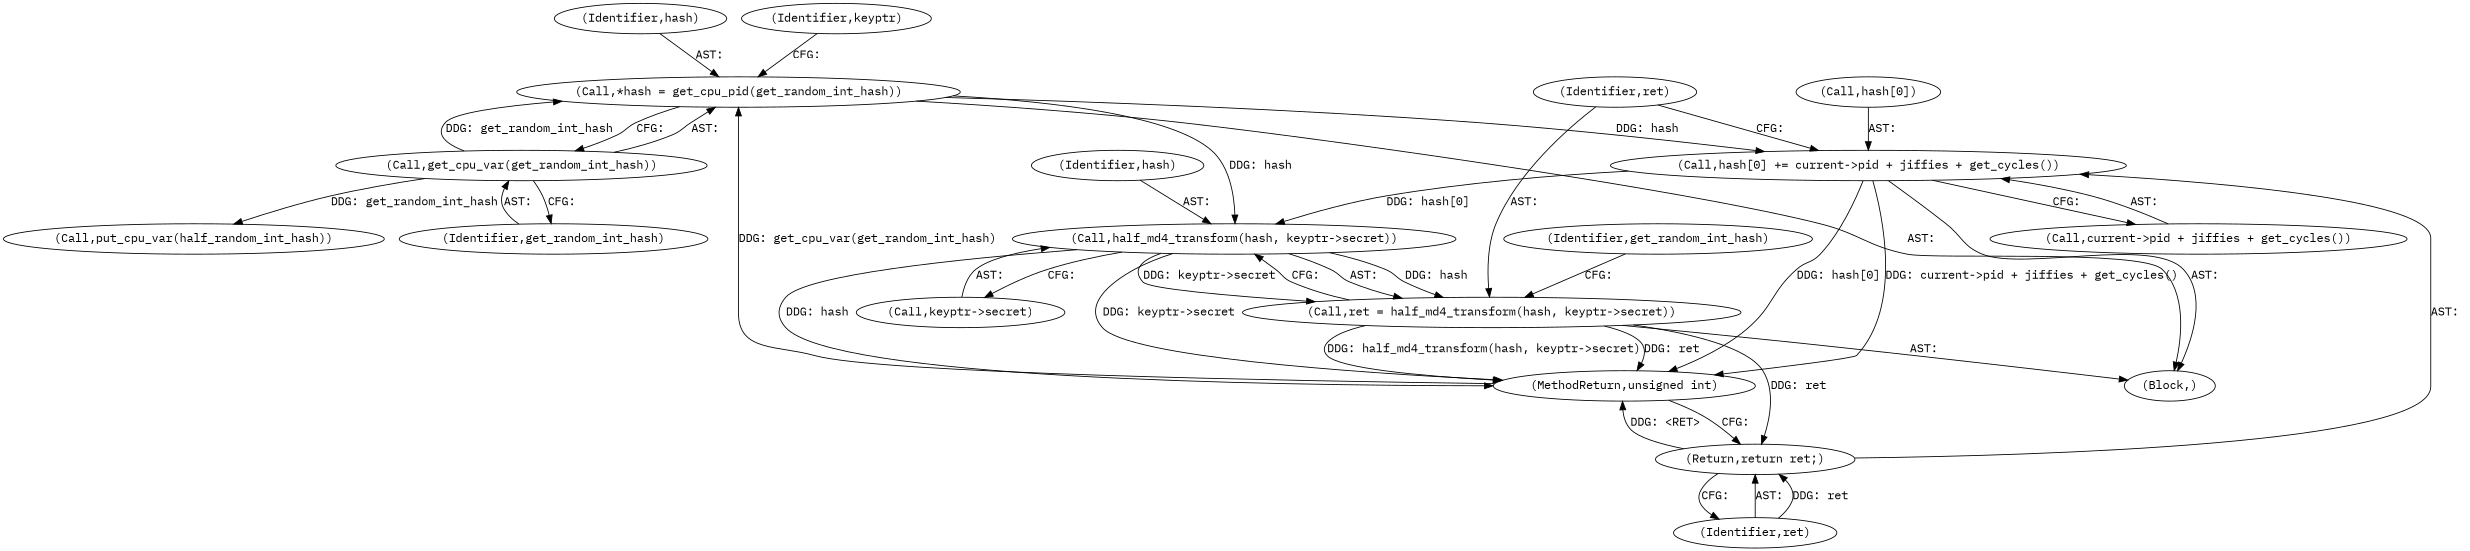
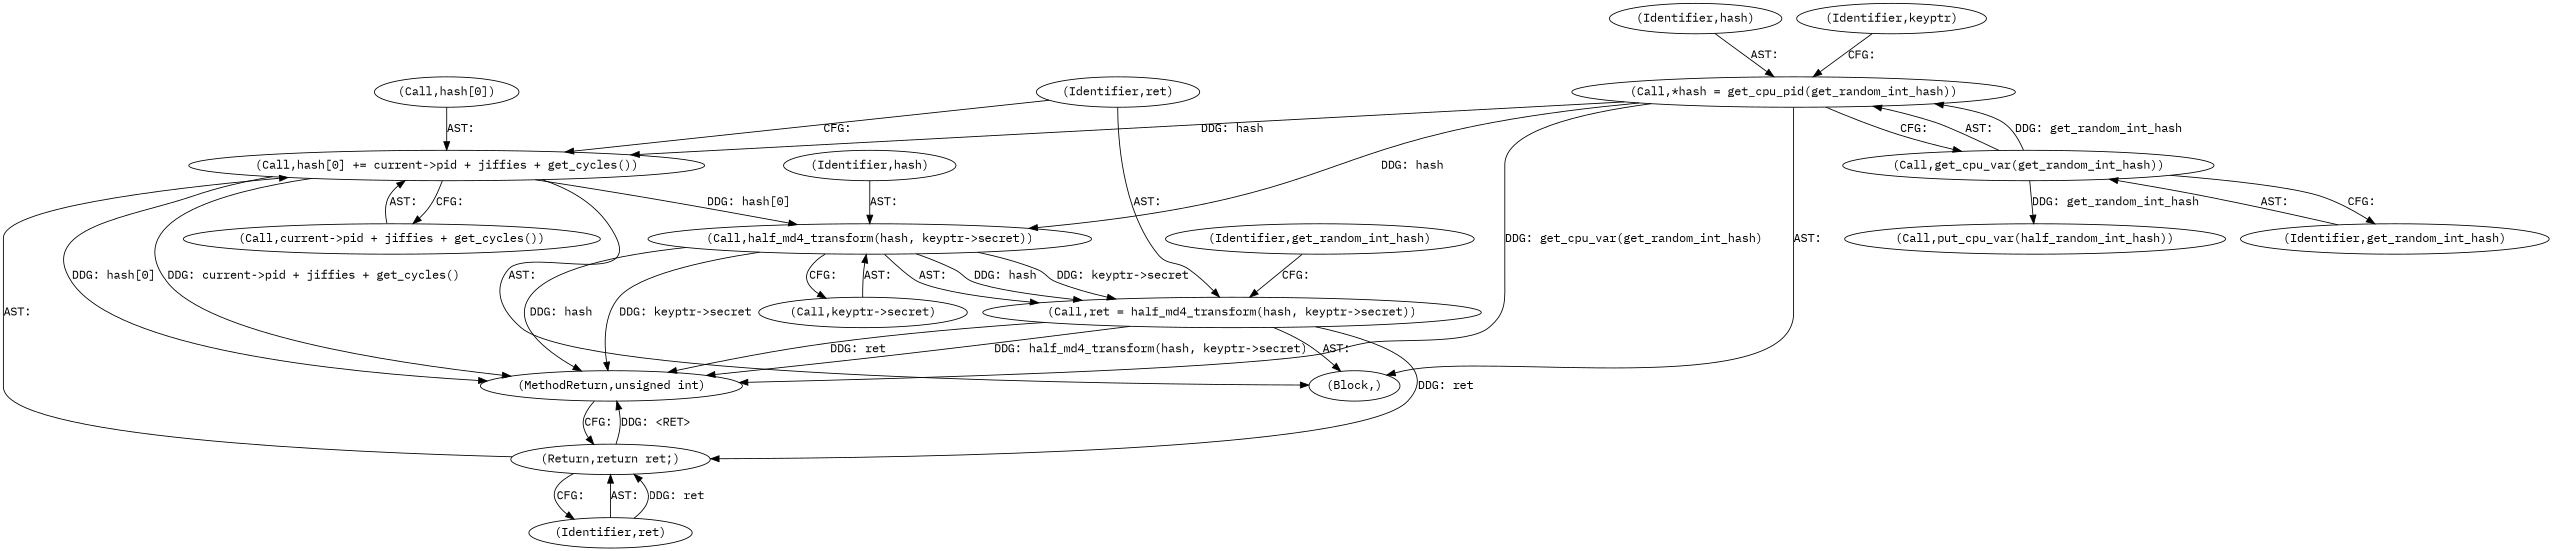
(1302, 286) -> none
(886, 364) -> (1287, 358)
